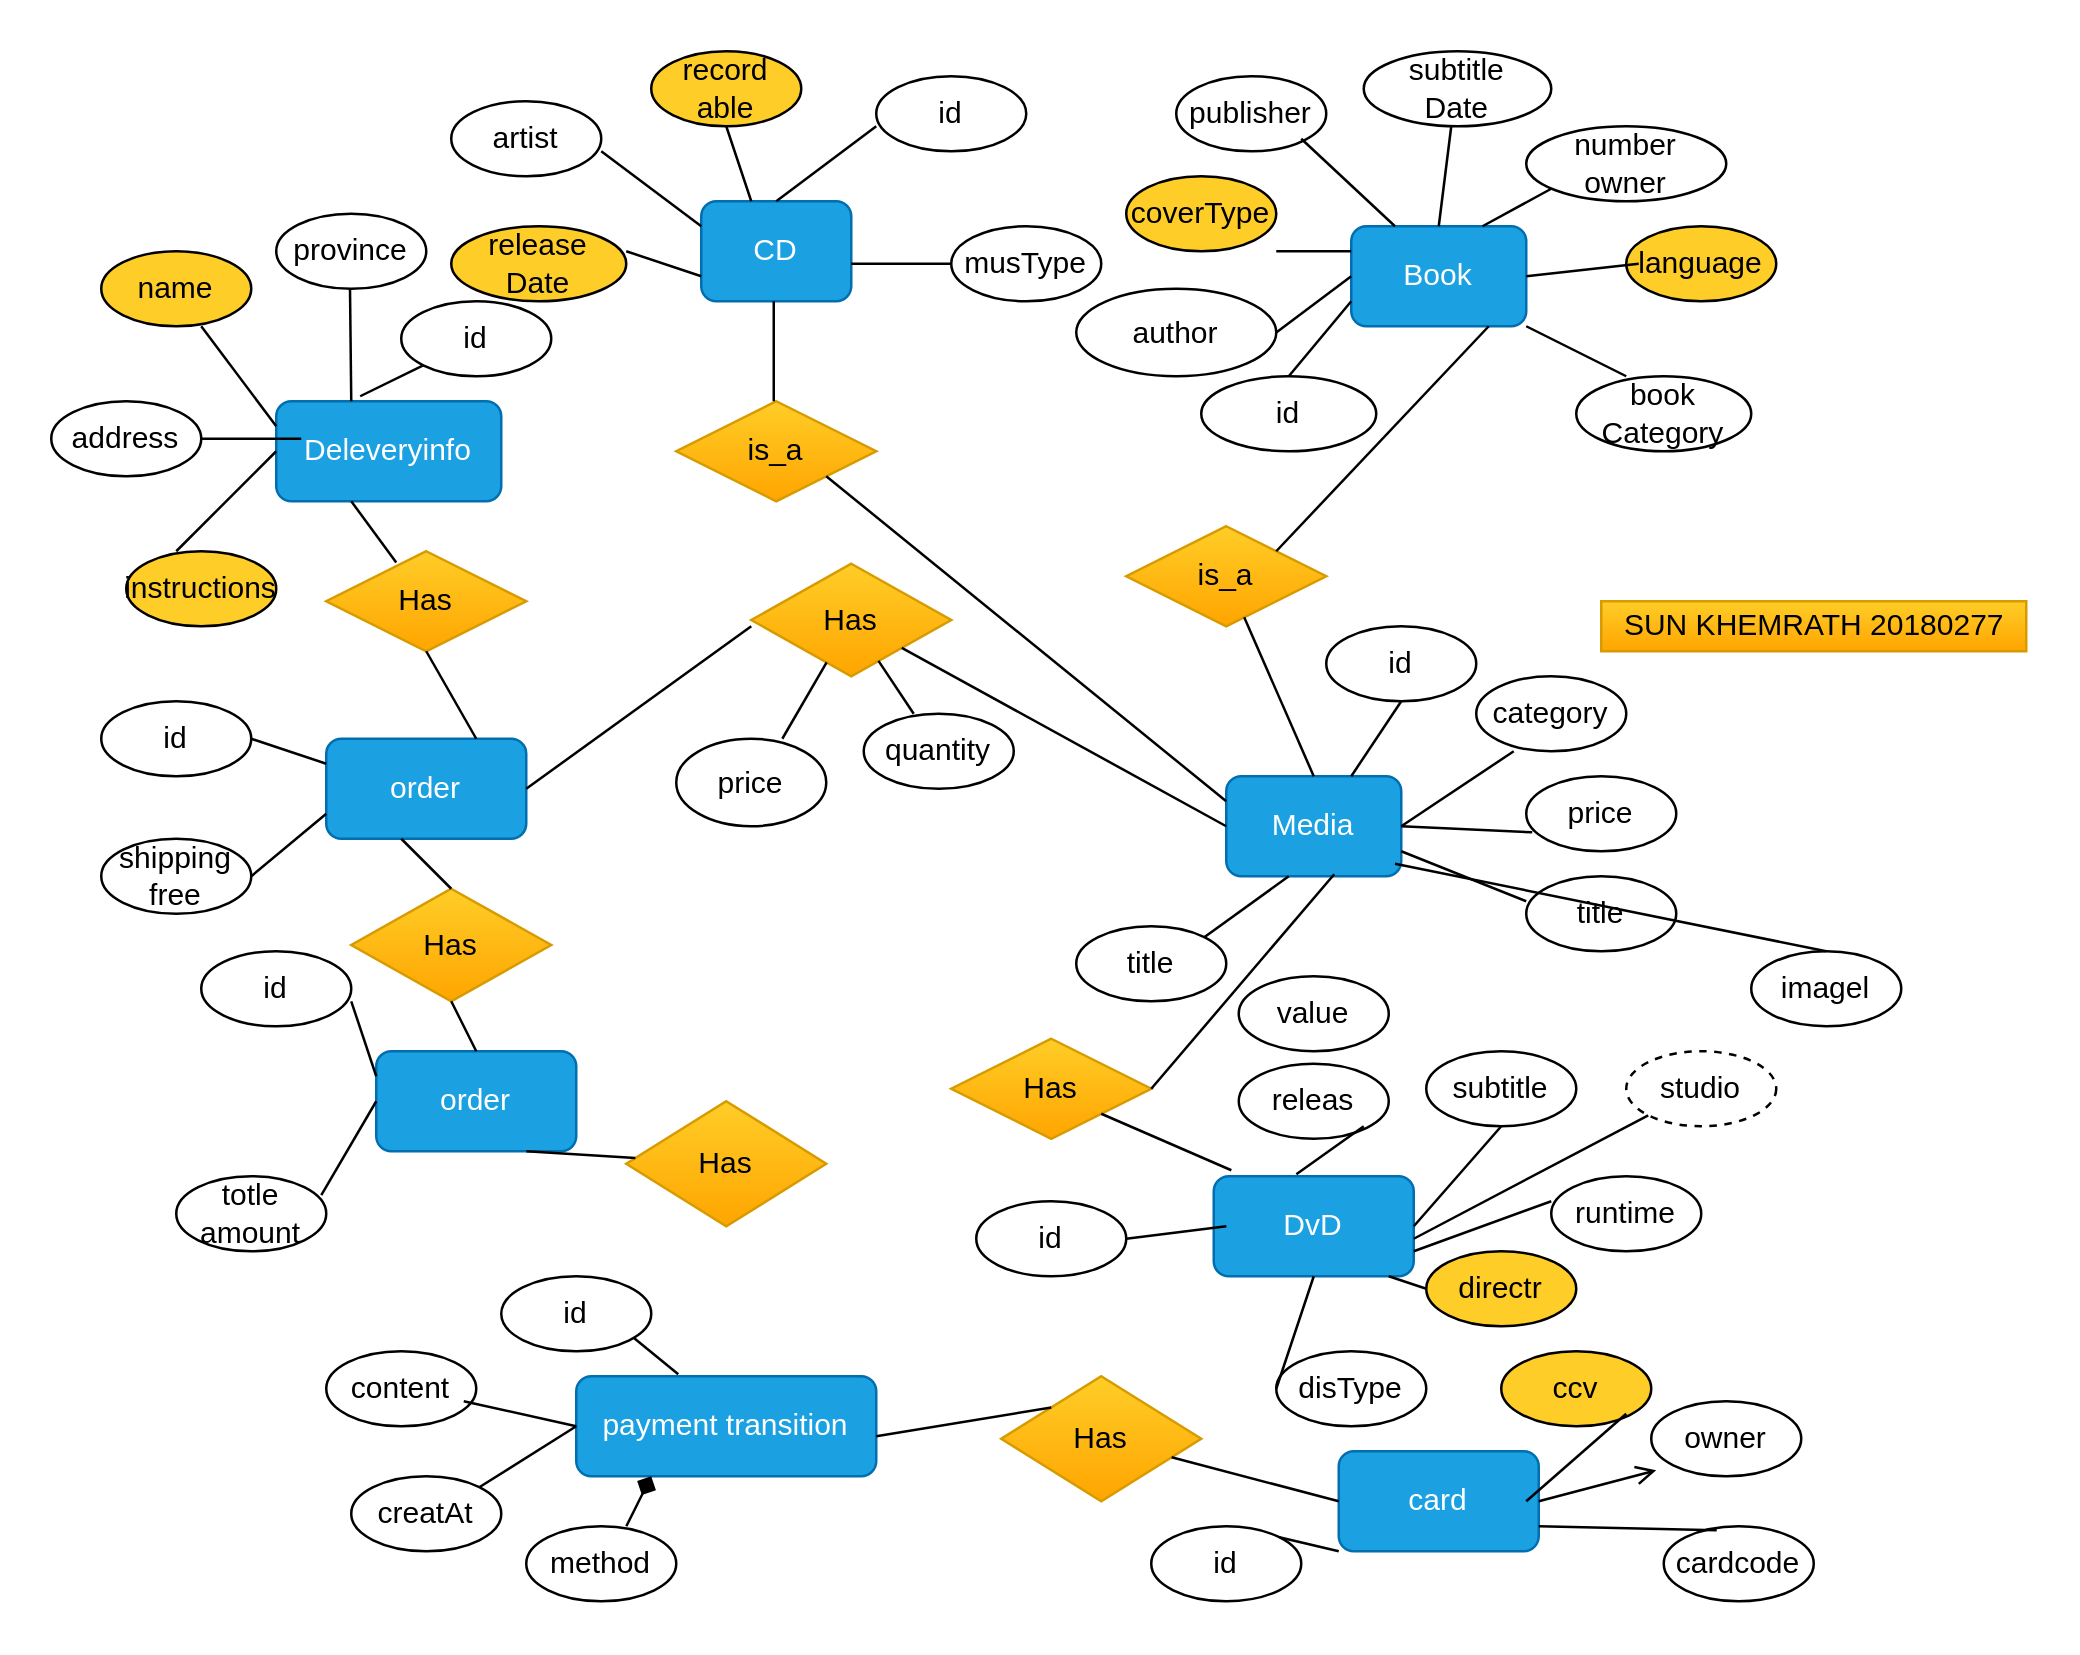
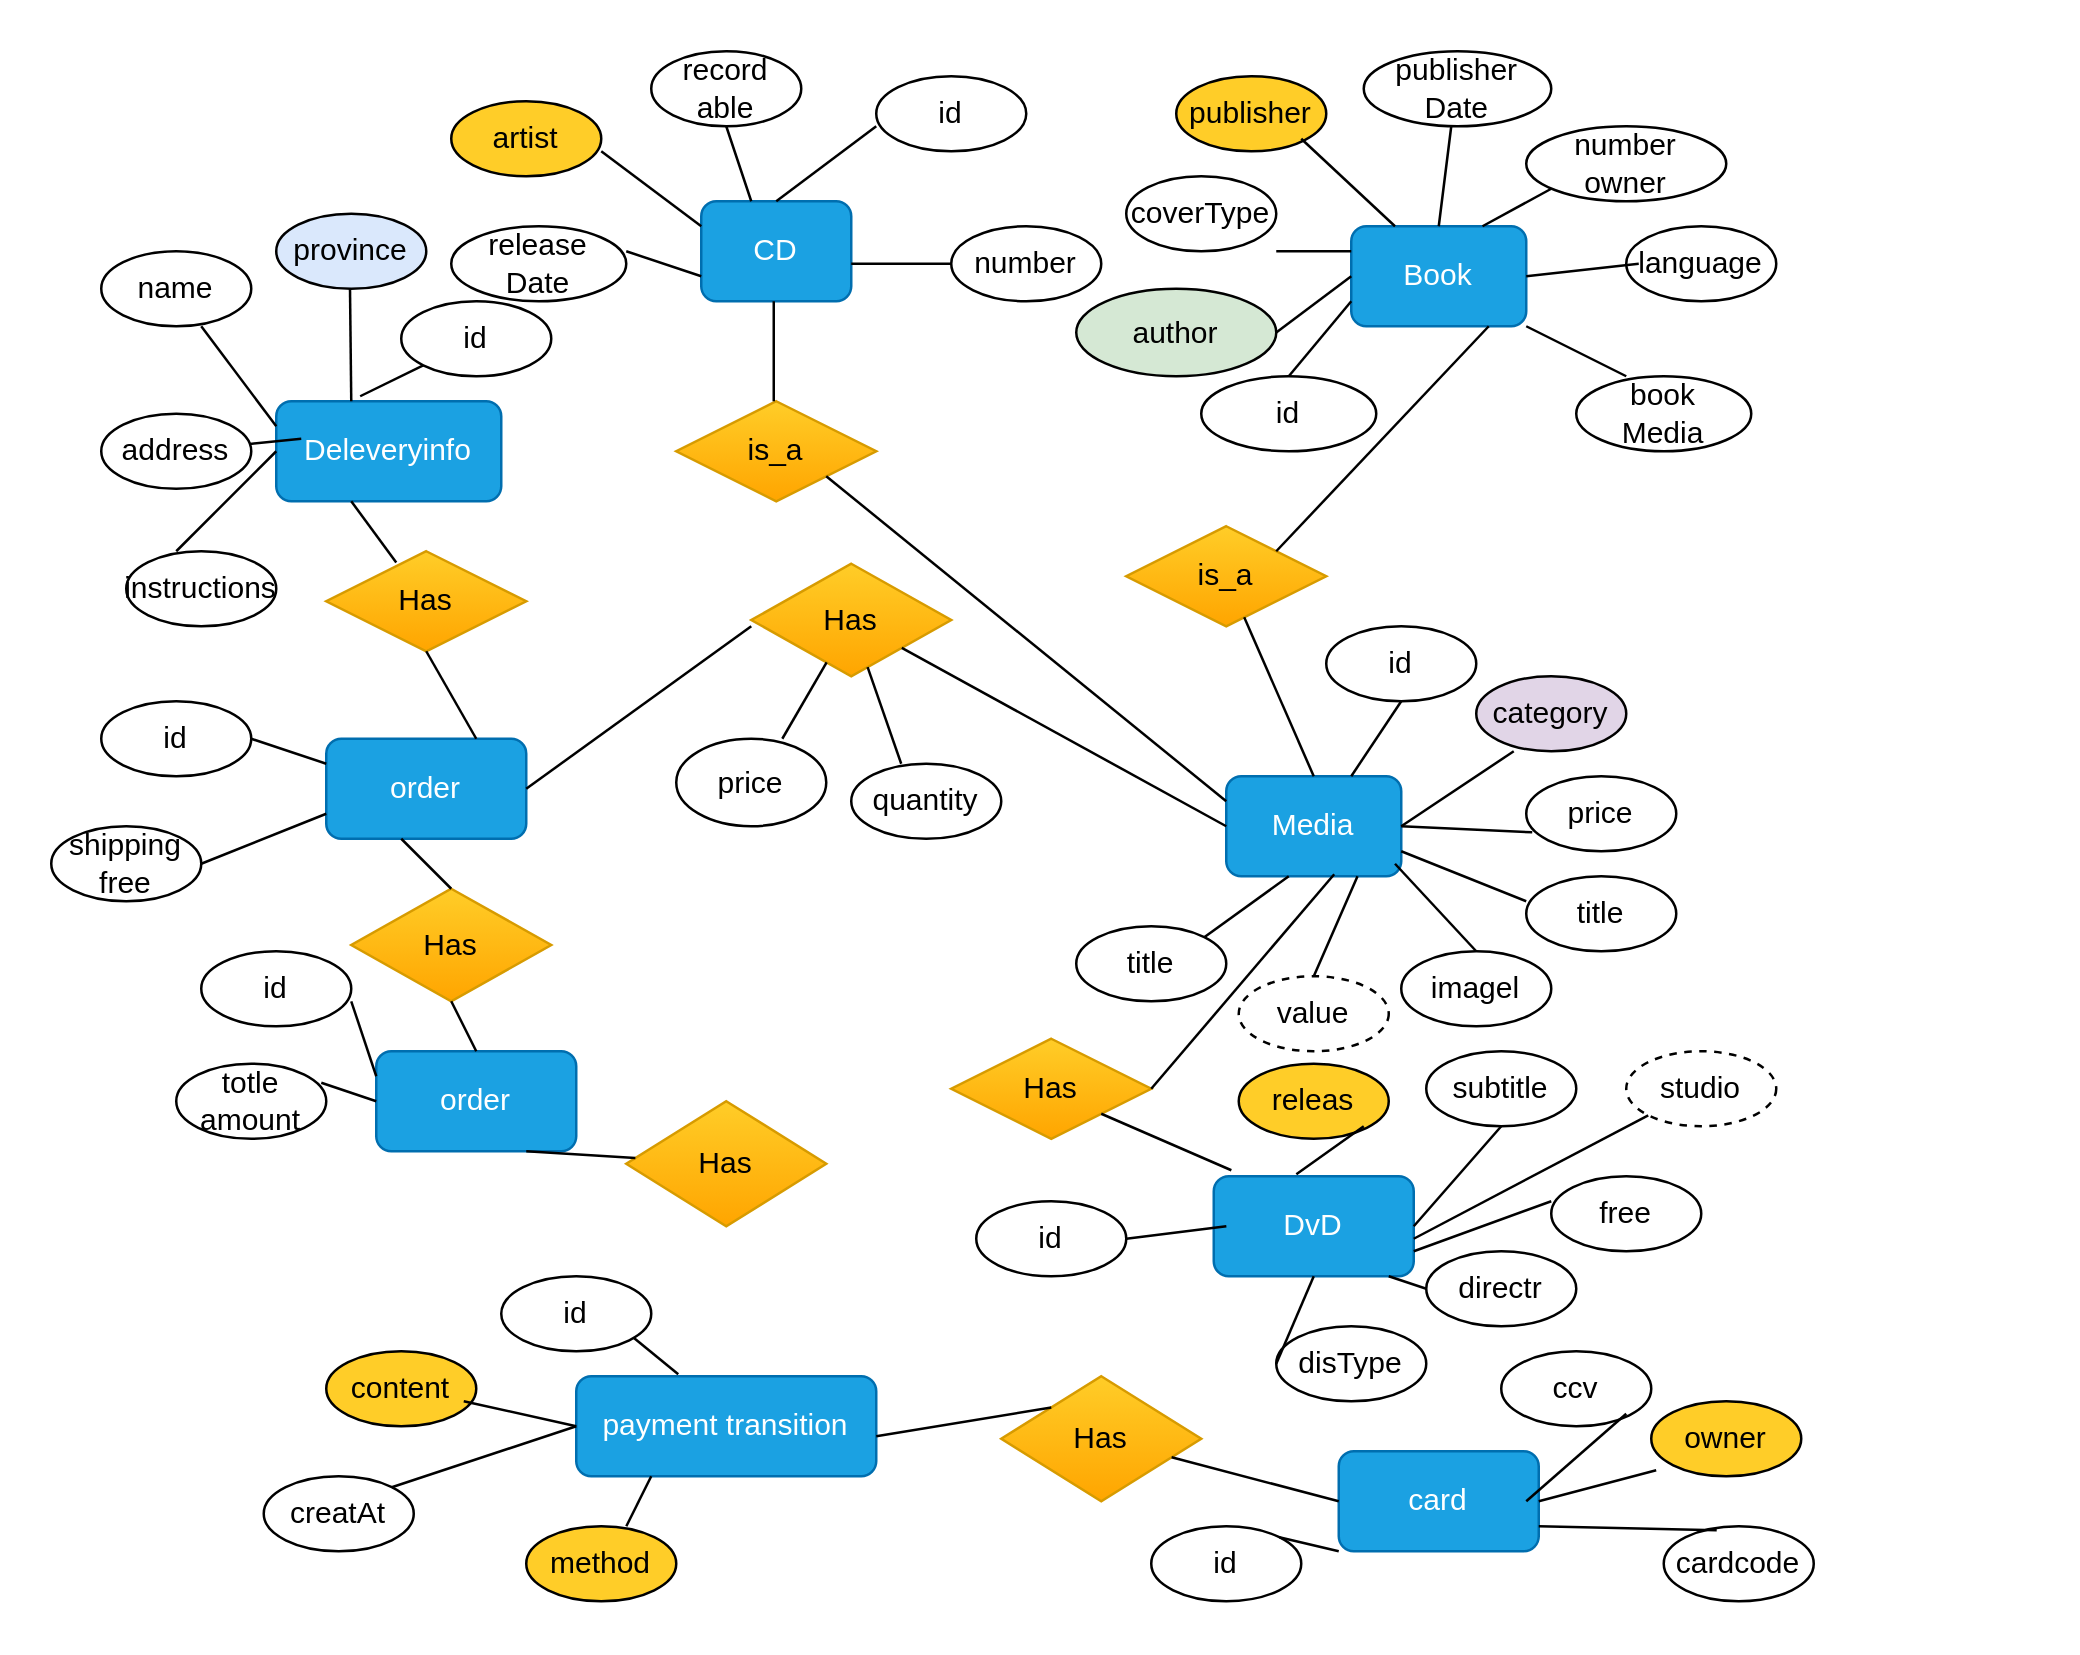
(726, 89) -> (726, 89)
(1458, 89) -> (1458, 89)
(1251, 114) -> (1251, 114)
(526, 139) -> (526, 139)
(1201, 214) -> (1201, 214)
(351, 251) -> (351, 251)
(539, 264) -> (539, 264)
(1026, 264) -> (1026, 264)
(1701, 264) -> (1701, 264)
(176, 289) -> (176, 289)
(1176, 333) -> (1176, 333)
(1664, 414) -> (1664, 414)
(126, 439) -> (176, 451)
(201, 589) -> (201, 589)
(1814, 626) -> none
(1551, 714) -> (1551, 714)
(939, 751) -> (926, 801)
(176, 876) -> (126, 864)
none -> (1335, 927)
(1826, 989) -> (1476, 989)
(1314, 1014) -> (1314, 1014)
(1314, 1101) -> (1314, 1101)
(251, 1214) -> (251, 1101)
(1626, 1214) -> (1626, 1214)
(1501, 1289) -> (1501, 1289)
(401, 1389) -> (401, 1389)
(1351, 1389) -> (1351, 1364)
(1576, 1389) -> (1576, 1389)
(1726, 1439) -> (1726, 1439)
(1647, 1473) -> (1649, 1472)
(642, 1494) -> (646, 1486)
(426, 1514) -> (339, 1514)
(601, 1564) -> (601, 1564)
